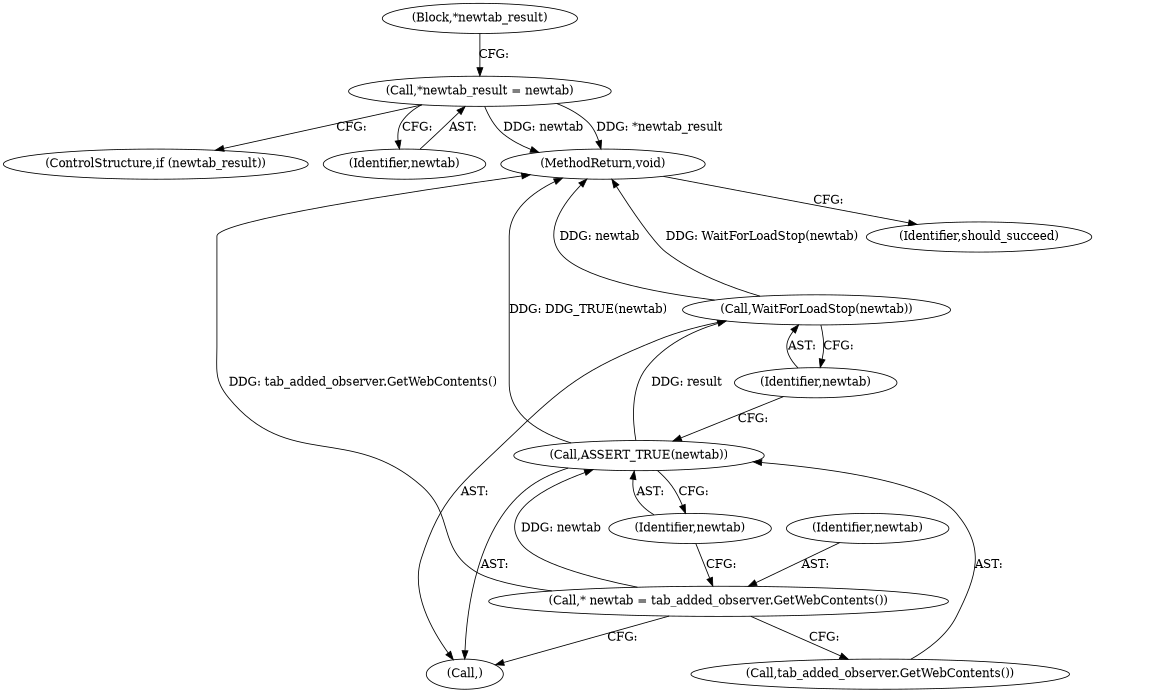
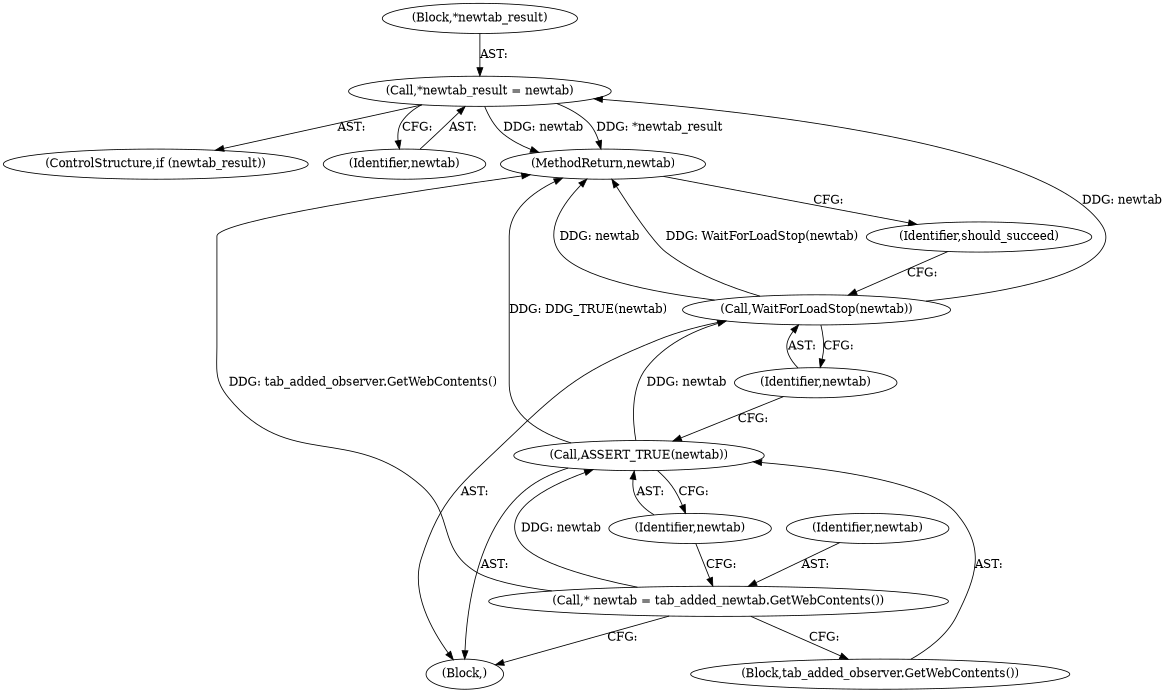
(496, 55) -> (496, 55)
(353, 128) -> (353, 128)
none -> (966, 155)
(603, 164) -> (603, 164)
none -> (902, 272)
(687, 383) -> (687, 383)
(719, 601) -> (719, 601)
(465, 674) -> (465, 674)
(880, 674) -> (880, 674)
